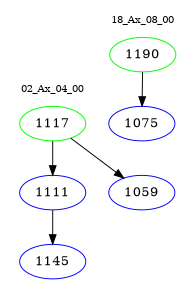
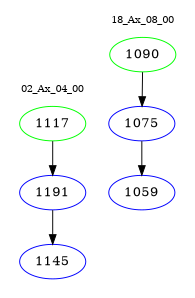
(143, 55) -> (143, 55)
(88, 151) -> (142, 153)
(53, 193) -> (53, 193)
